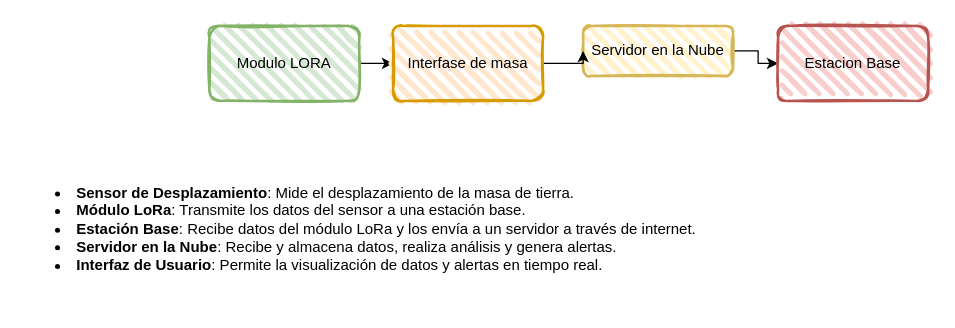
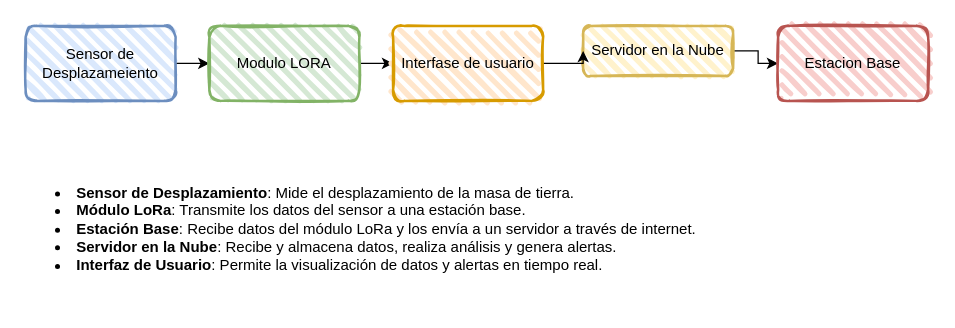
none -> (101, 63)
none -> (197, 63)
(468, 63) -> (468, 63)
